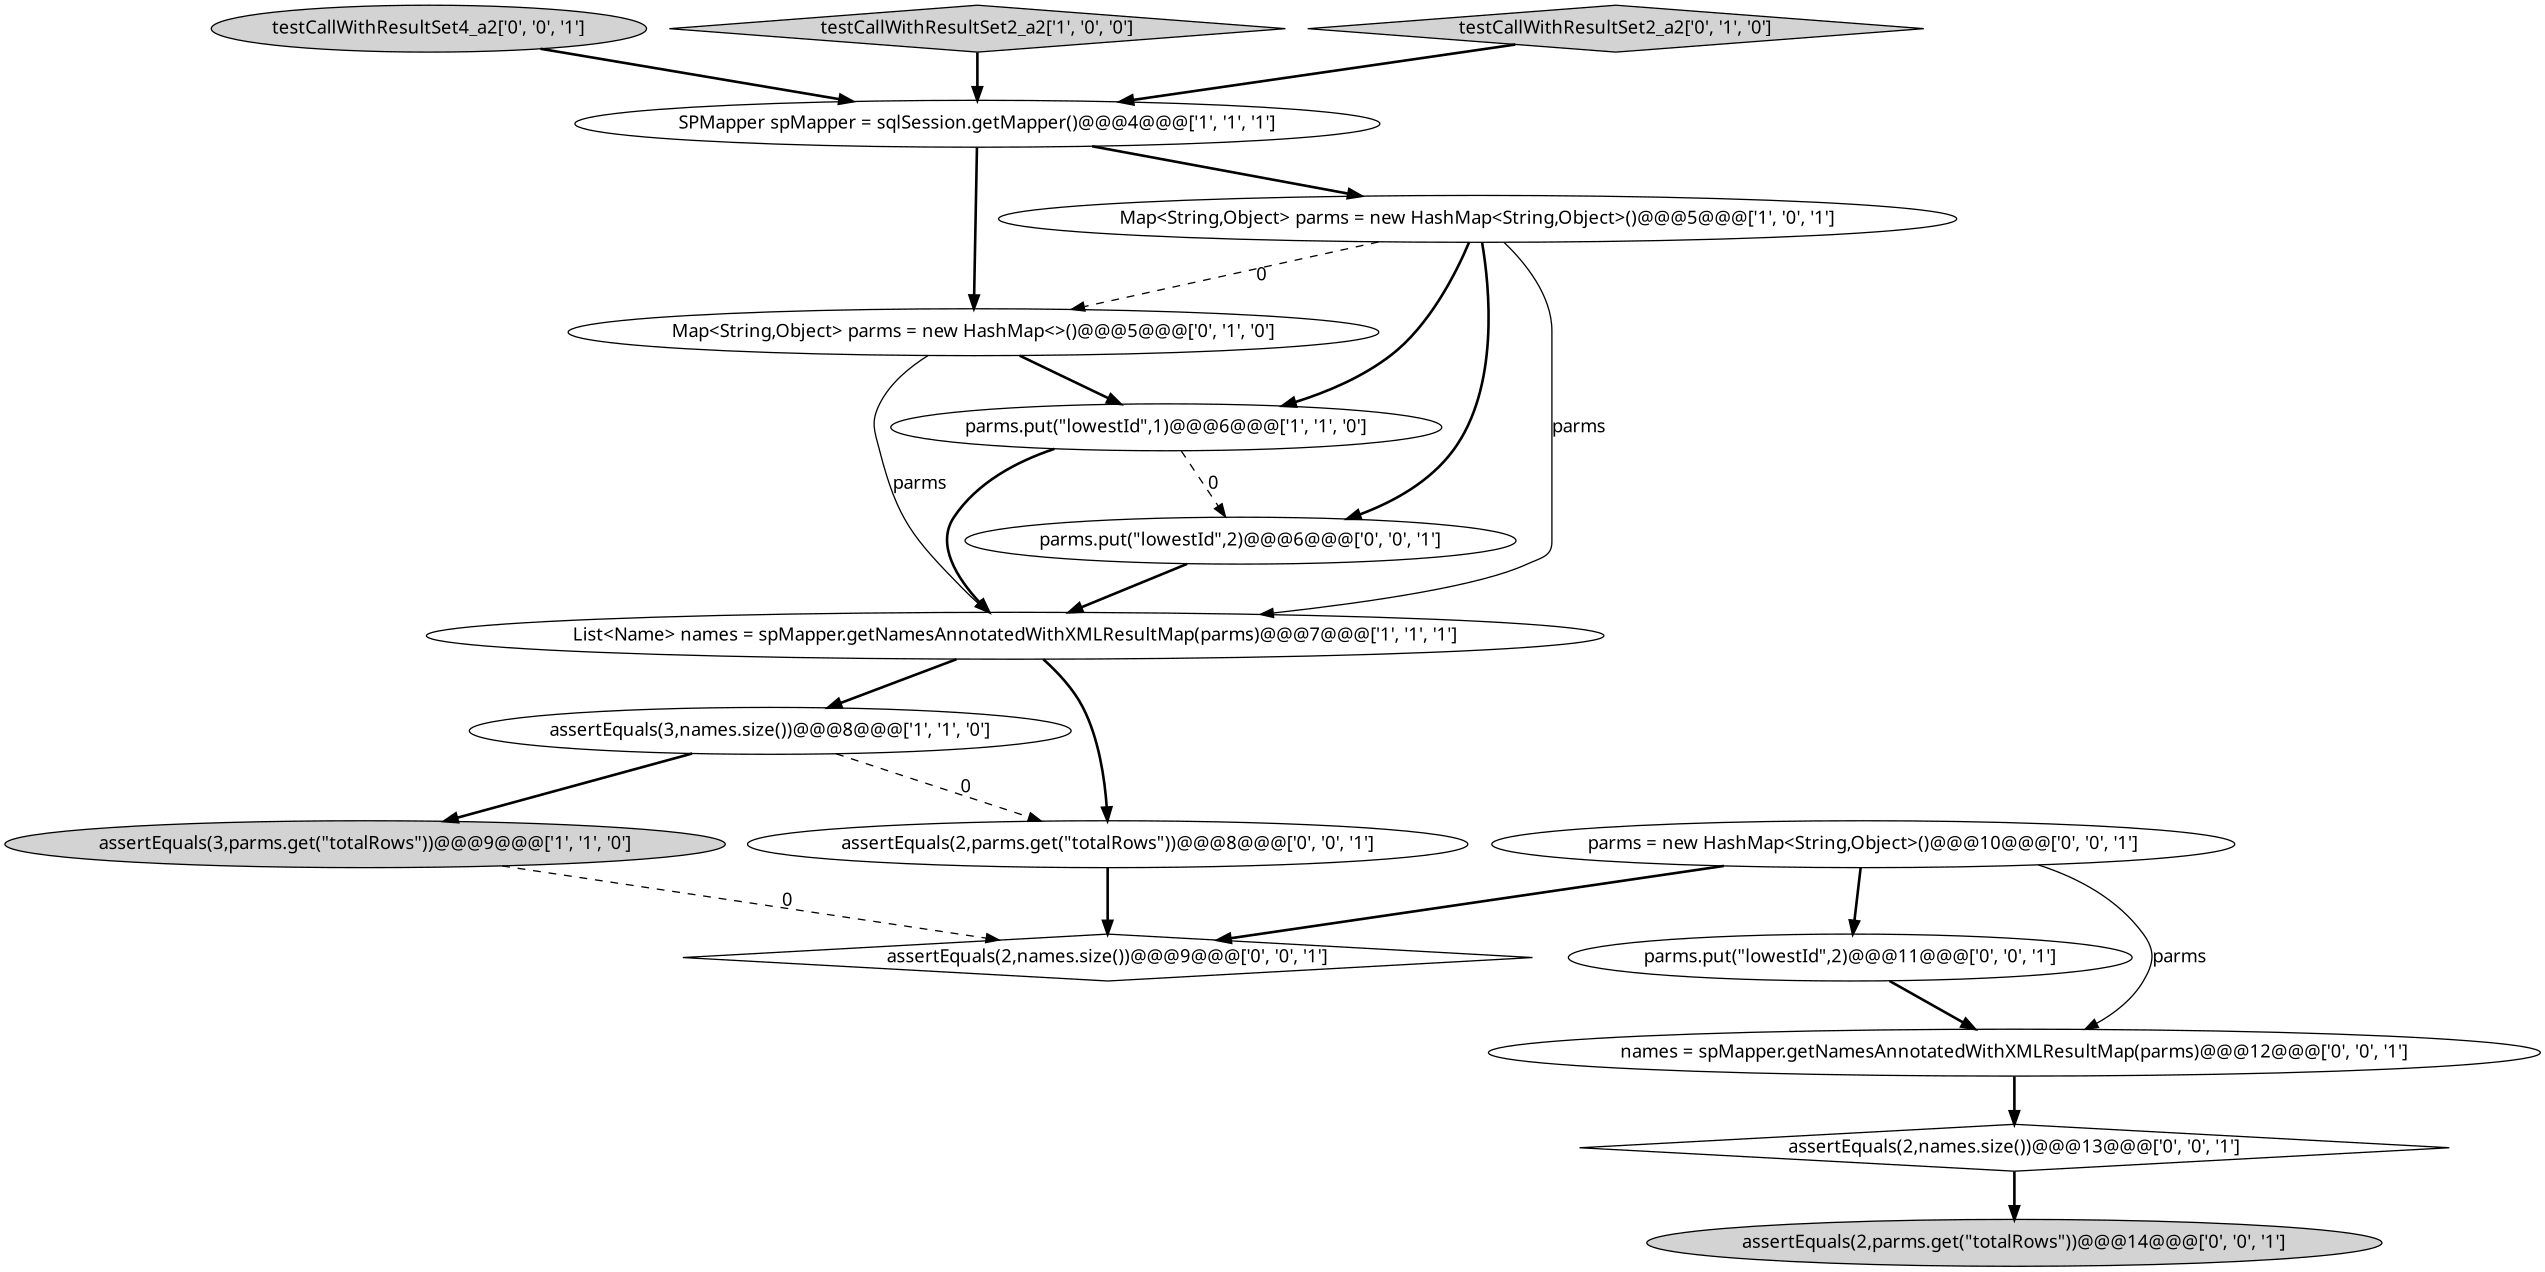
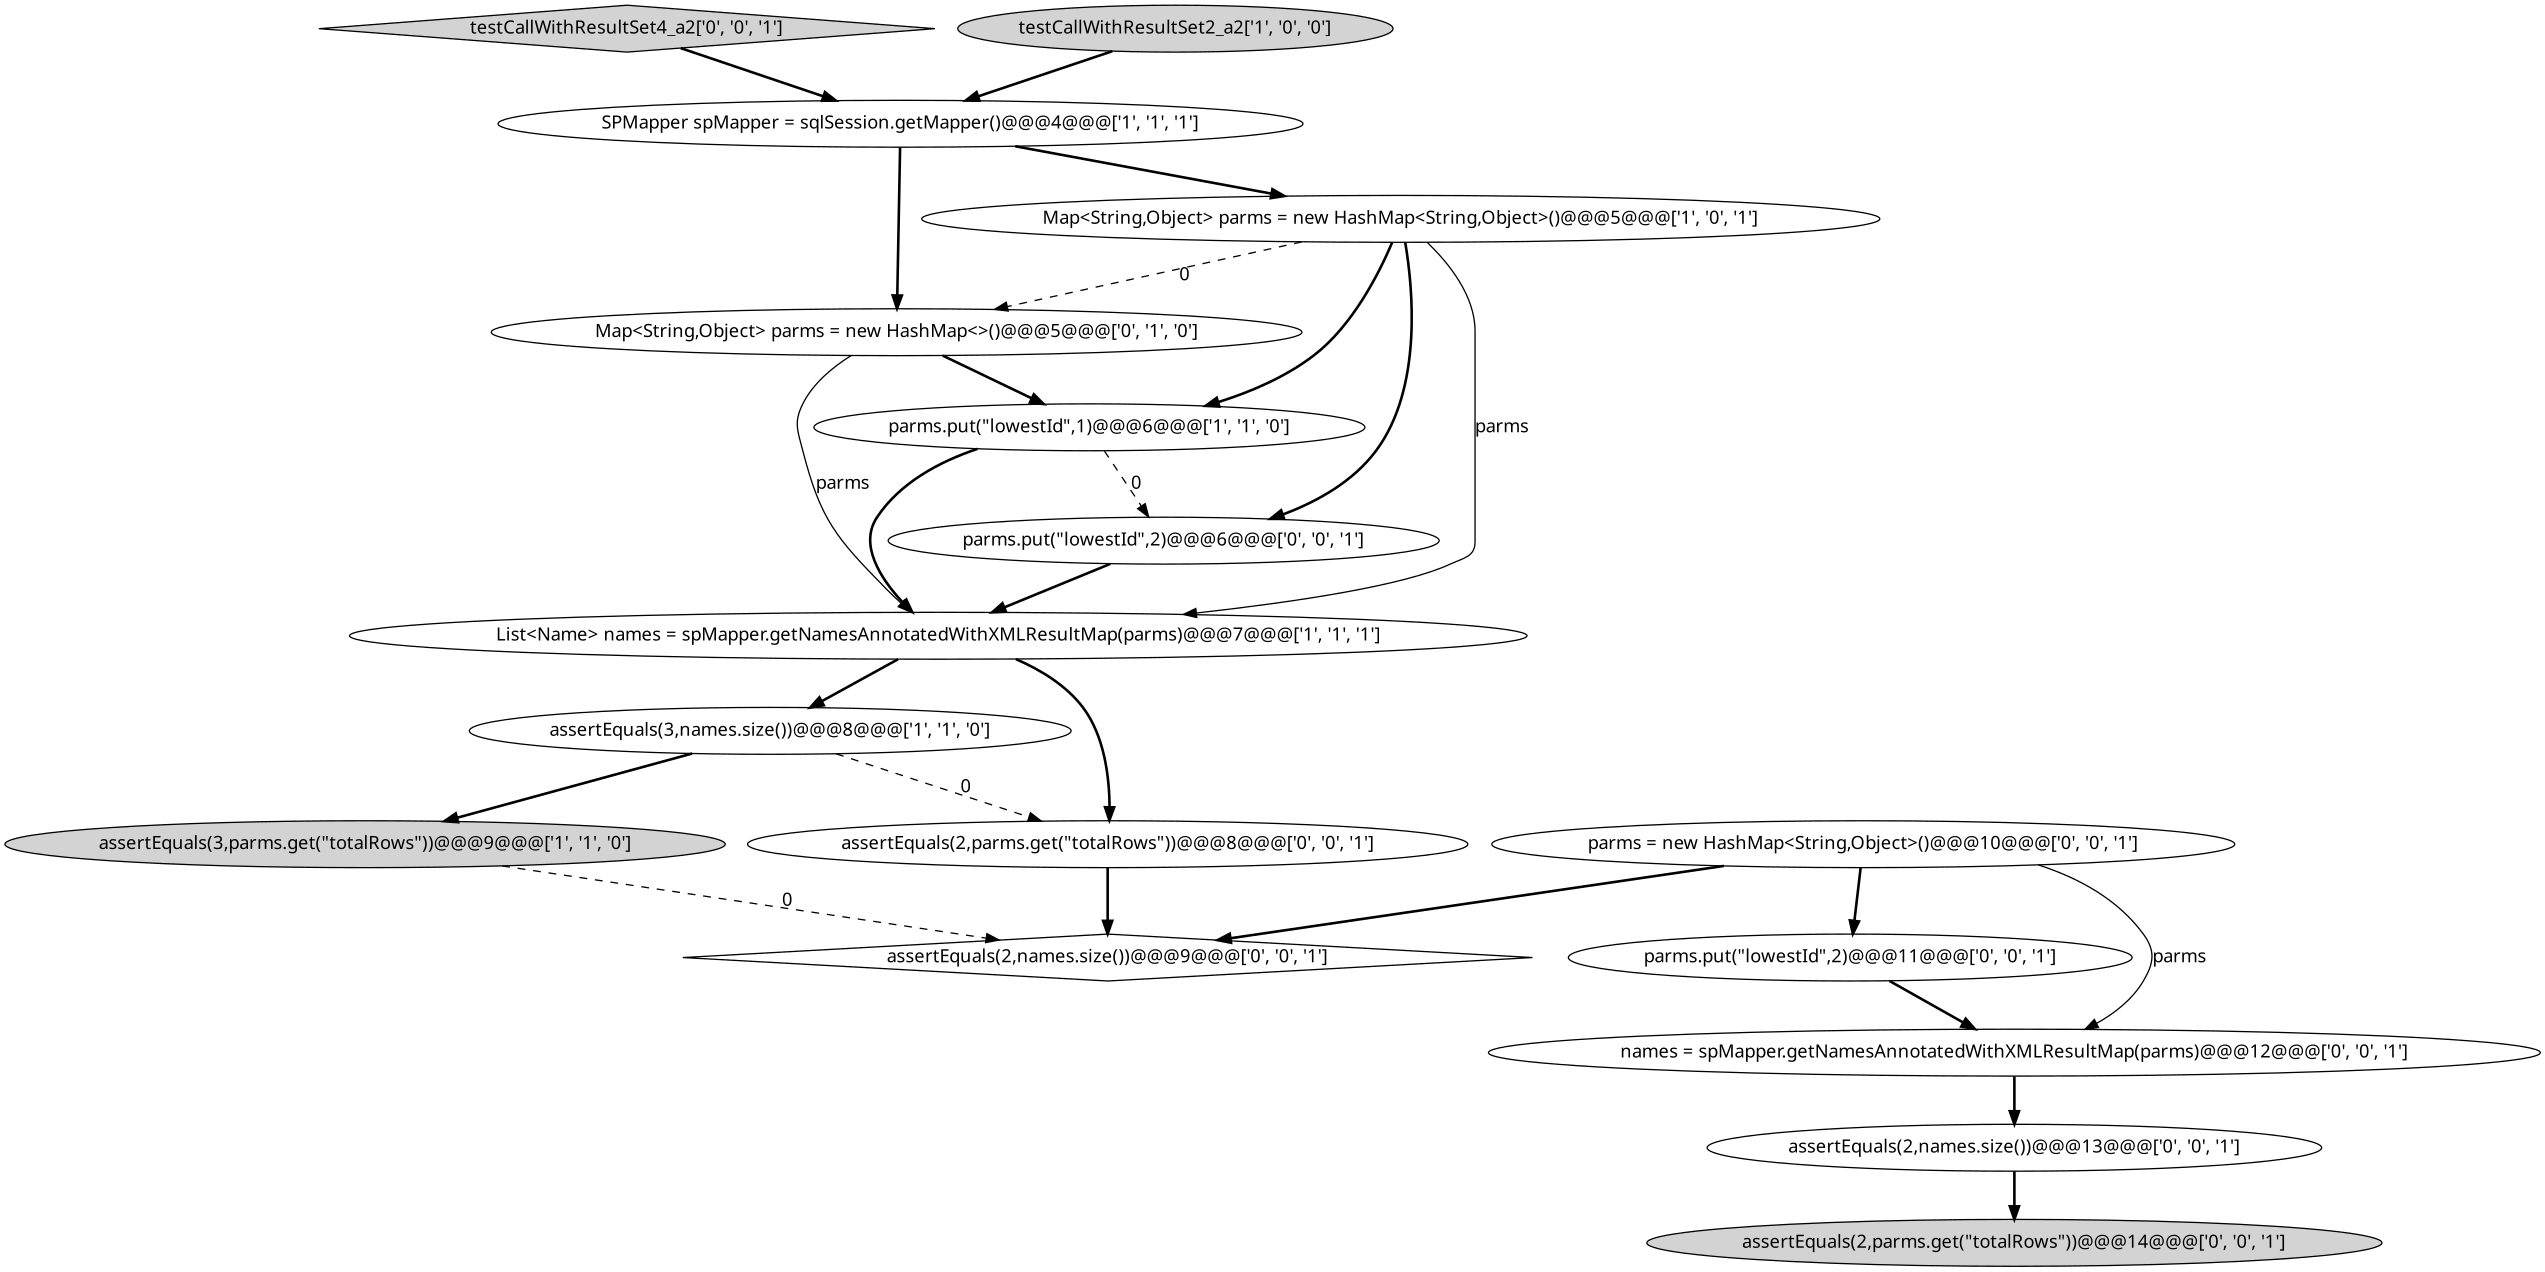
(429, 29) -> (627, 29)
(977, 29) -> (1175, 29)
(1616, 29) -> none
(2014, 1148) -> (2014, 1148)
